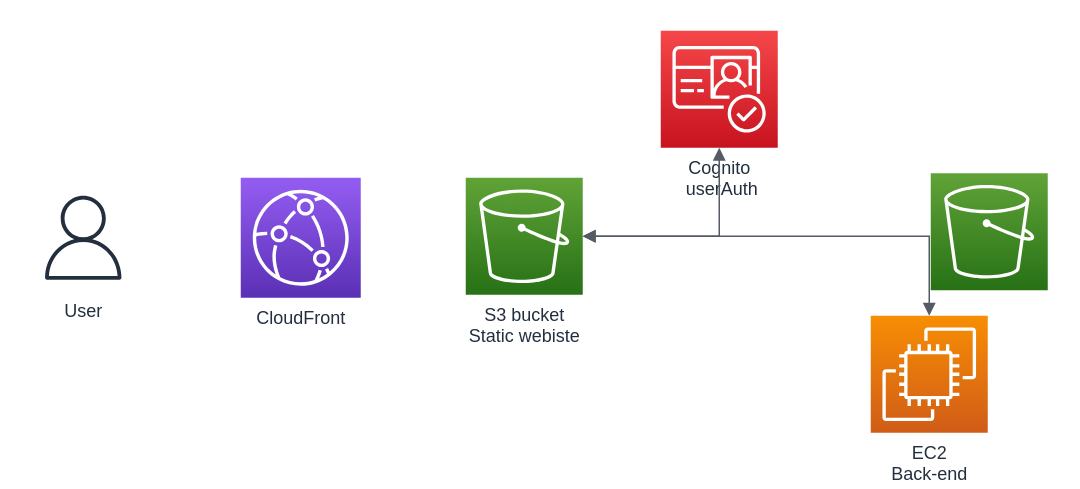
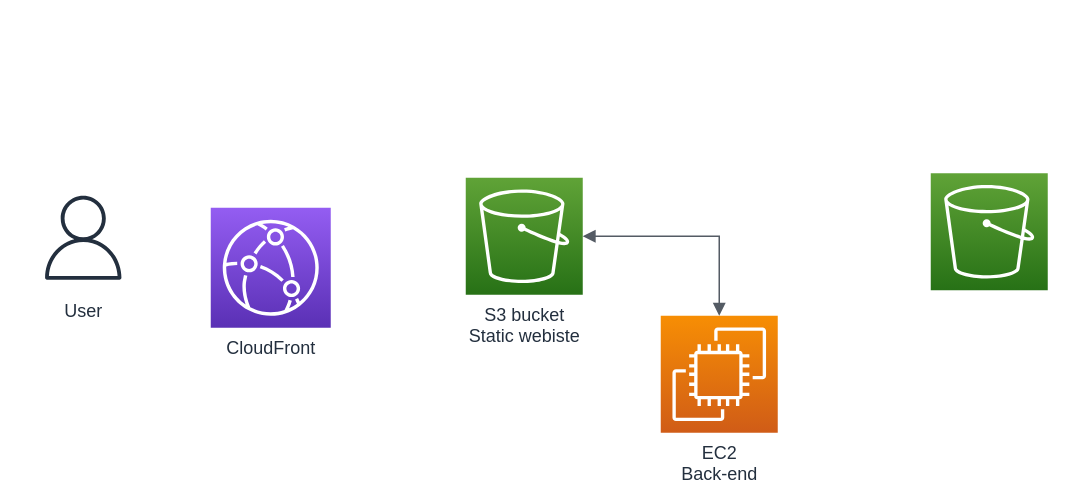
(719, 89) -> none
(719, 197) -> none
(301, 238) -> (271, 268)
(929, 374) -> (719, 374)
